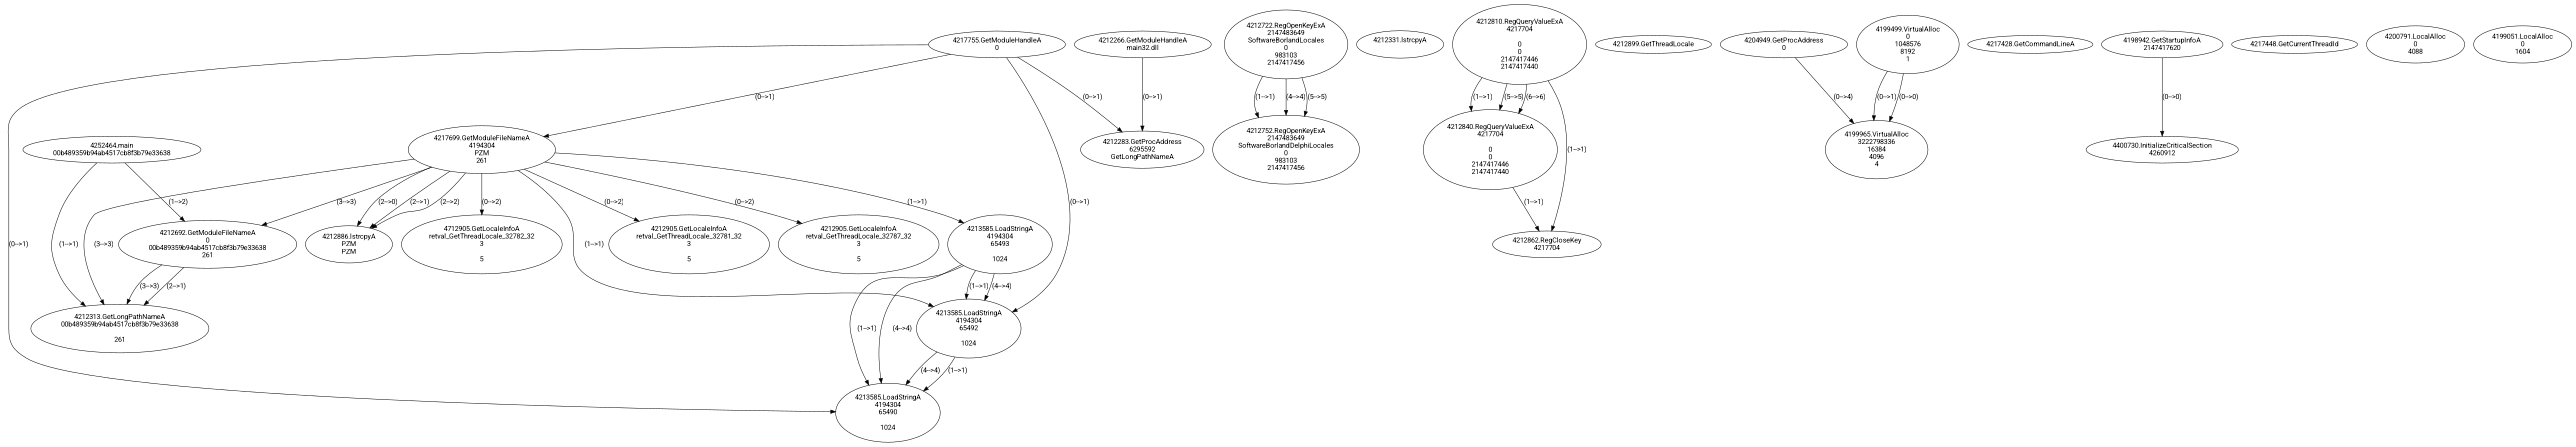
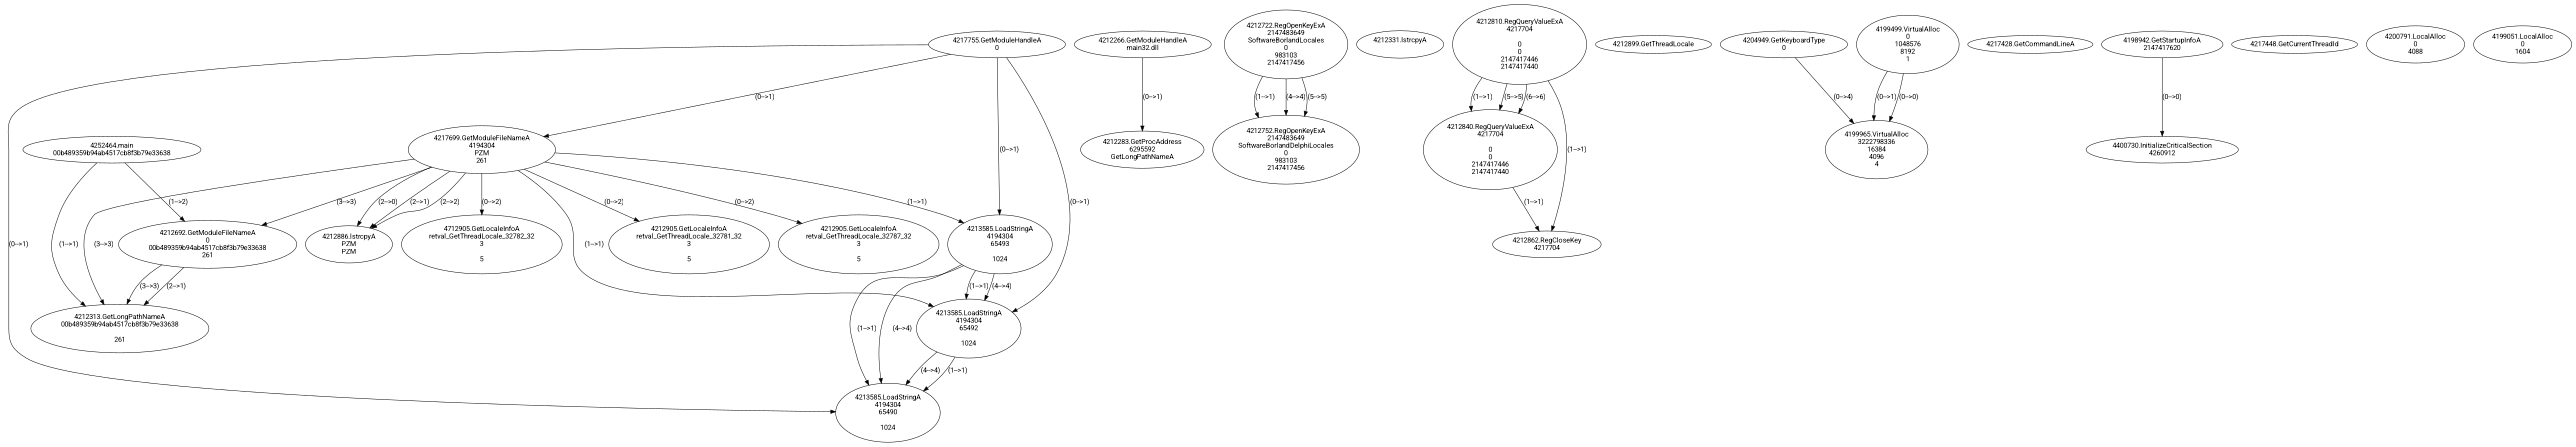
(1784, 44) -> (1784, 44)
(1069, 91) -> (998, 134)
